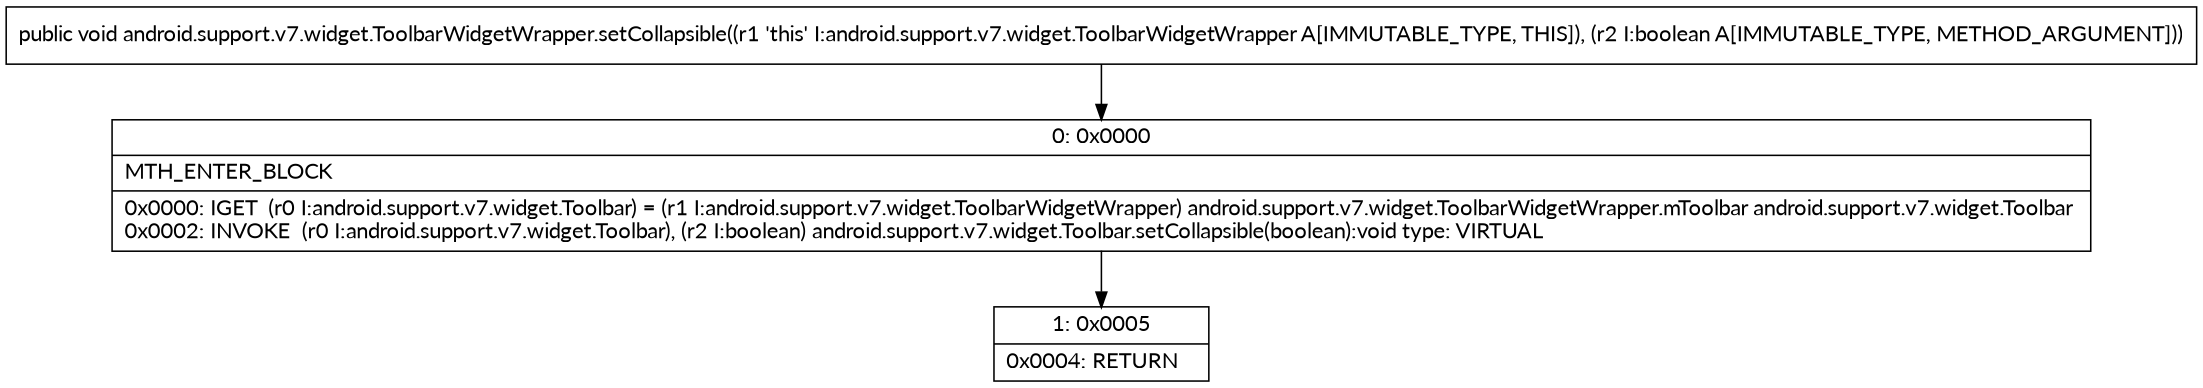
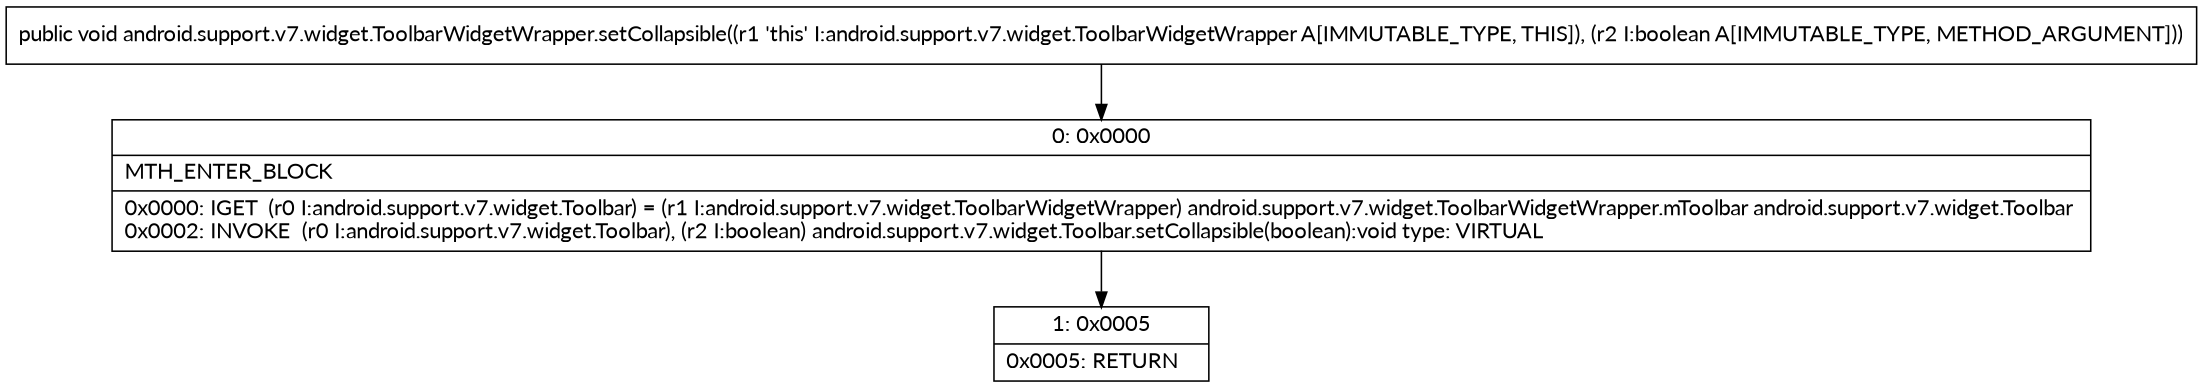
(1101, 362) -> (1101, 362)
